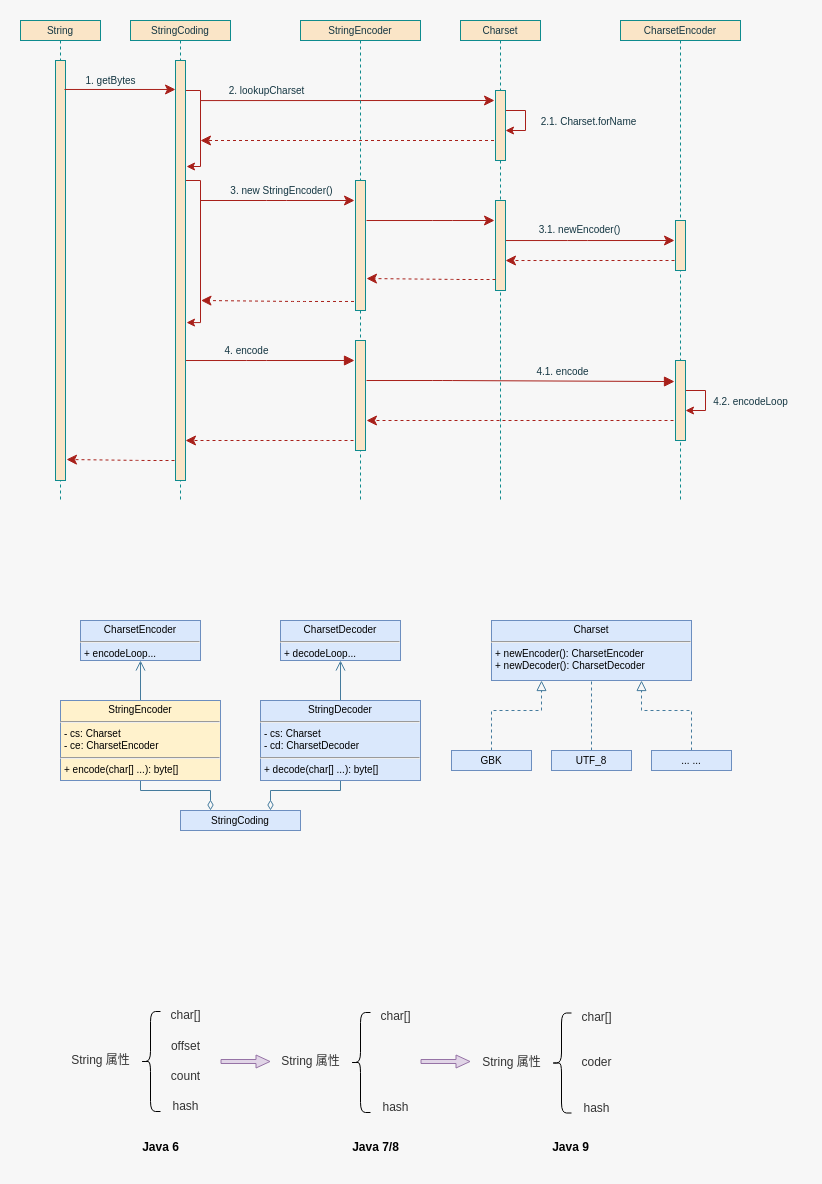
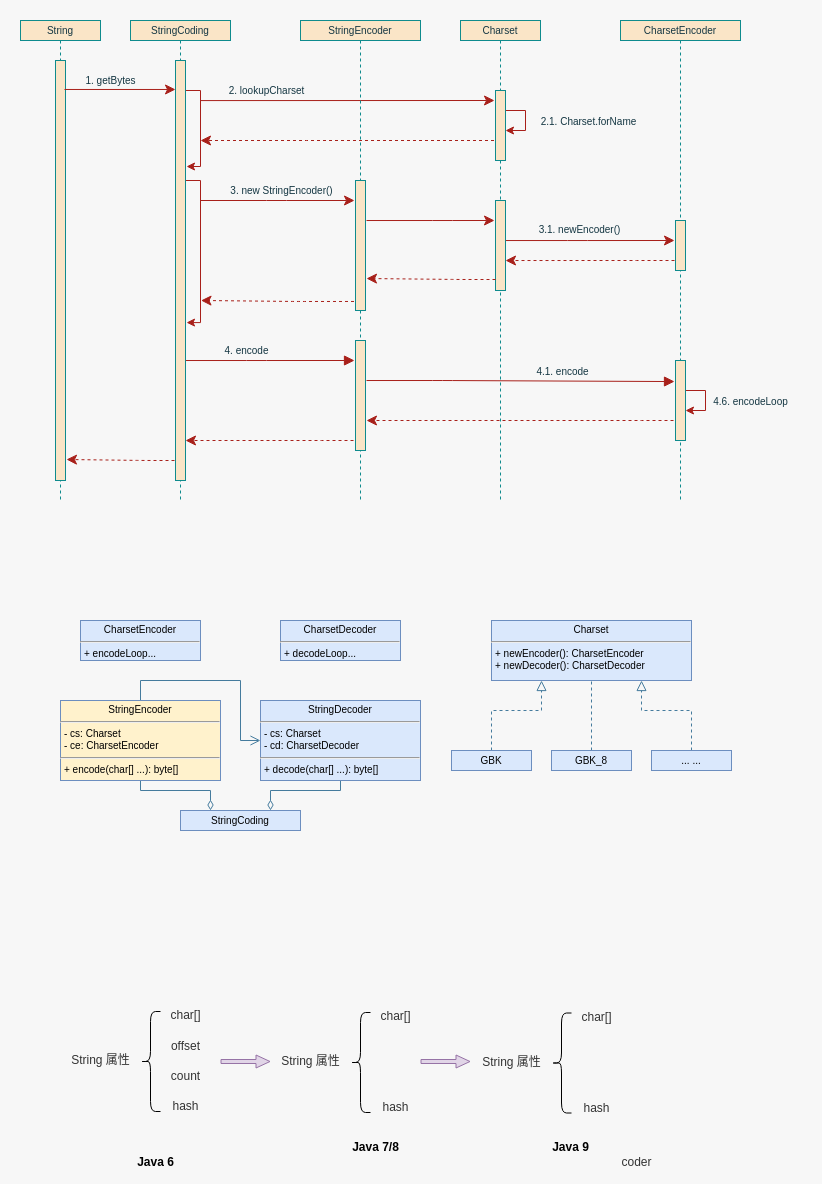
(751, 402) -> (751, 402)
(141, 673) -> (228, 681)
(341, 682) -> none
(591, 761) -> (591, 761)
(597, 1063) -> (637, 1163)
(161, 1147) -> (156, 1162)
